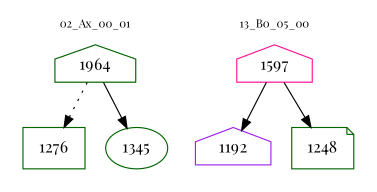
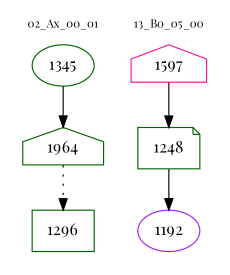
(113, 100) -> (63, 101)
(257, 101) -> (169, 184)
(54, 148) -> (63, 231)
(233, 148) -> (169, 231)
